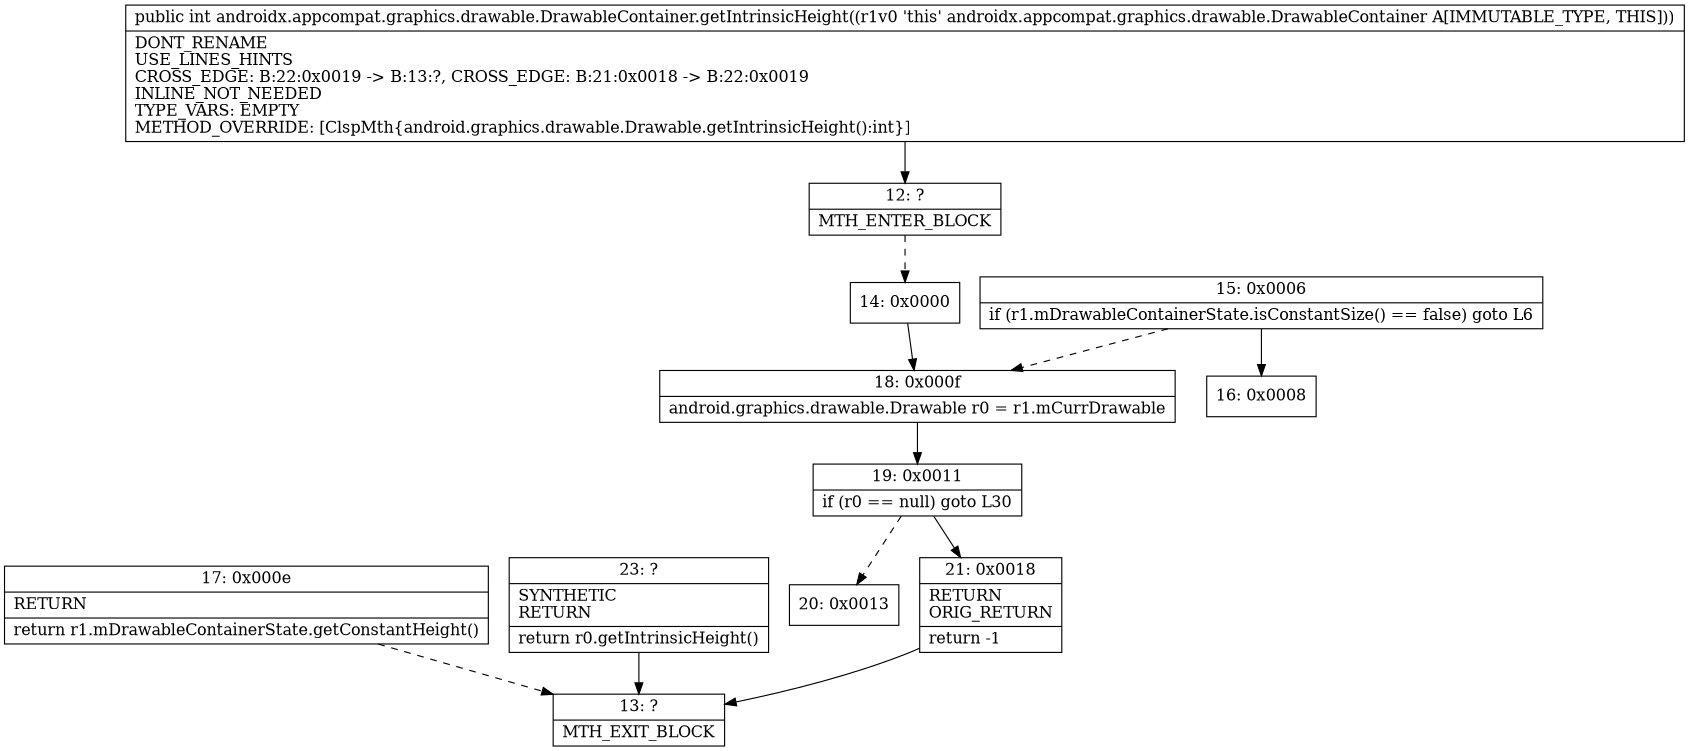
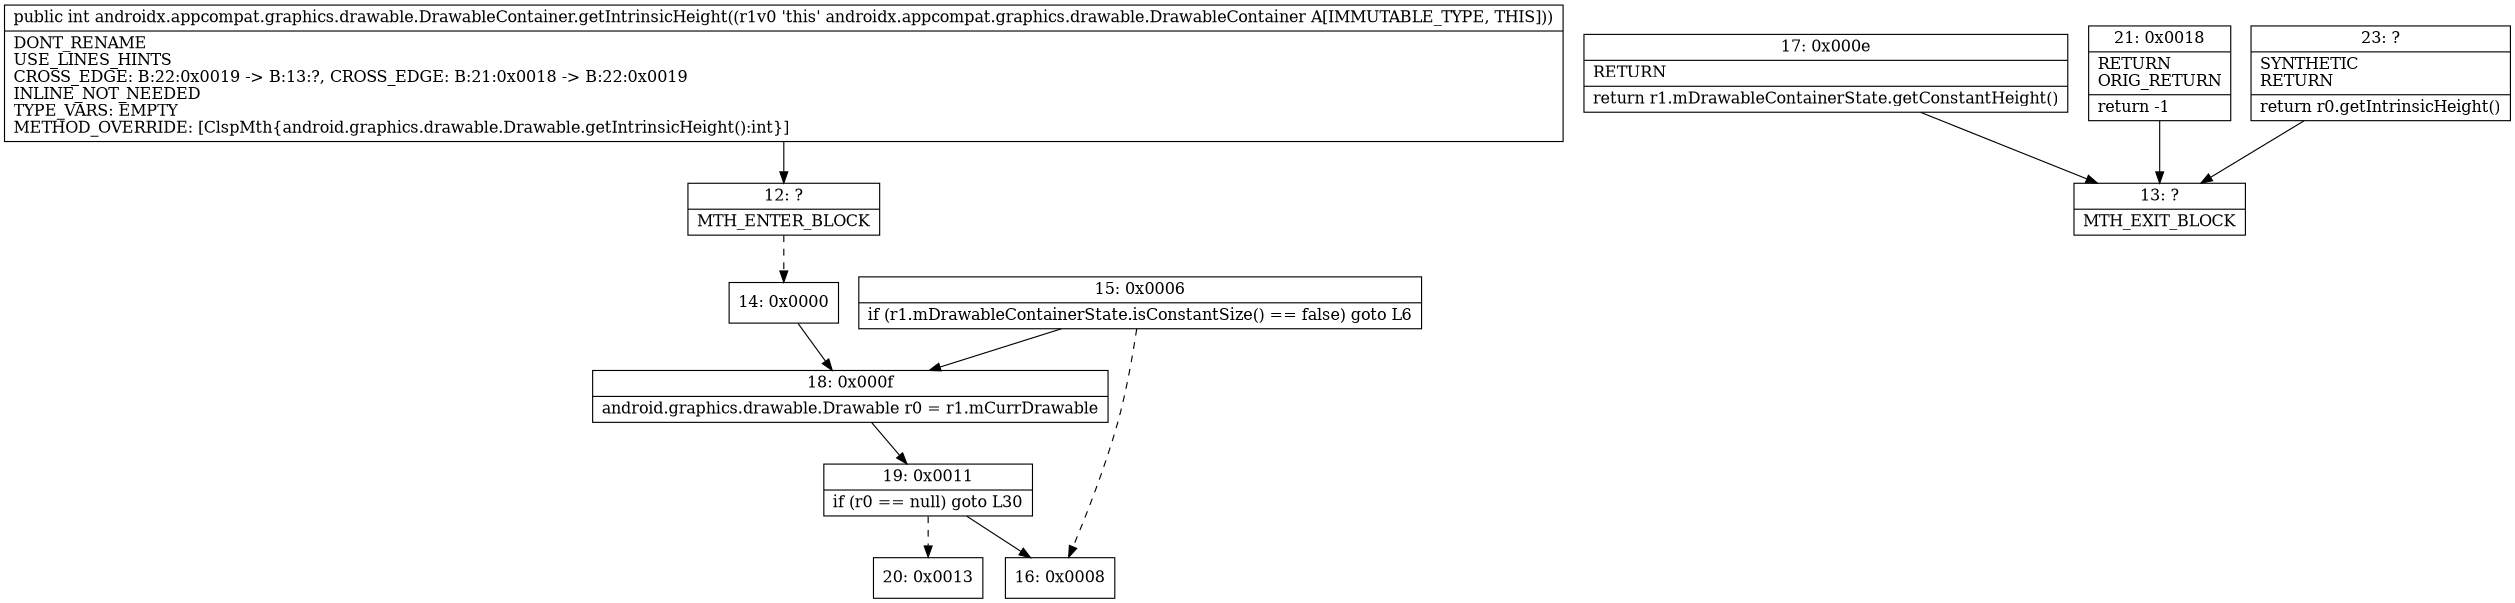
(1261, 347) -> (1113, 440)
(1095, 348) -> (1001, 348)
(944, 532) -> (994, 534)
(460, 668) -> (2004, 146)
